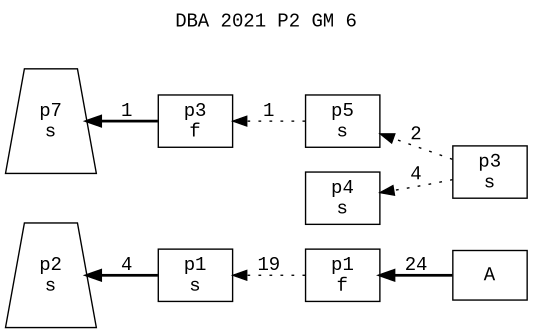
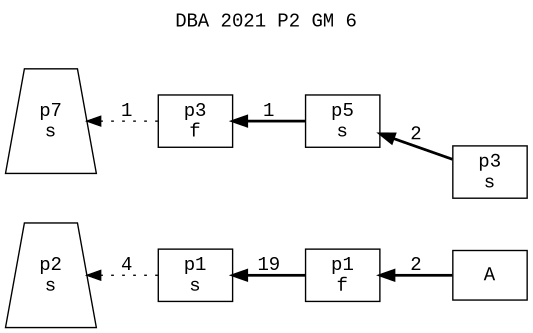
(129, 121) -> (129, 121)
(276, 121) -> (276, 121)
(423, 149) -> (423, 149)
(343, 198) -> none
(416, 265) -> (416, 265)
(129, 275) -> (129, 275)
(276, 275) -> (276, 275)
